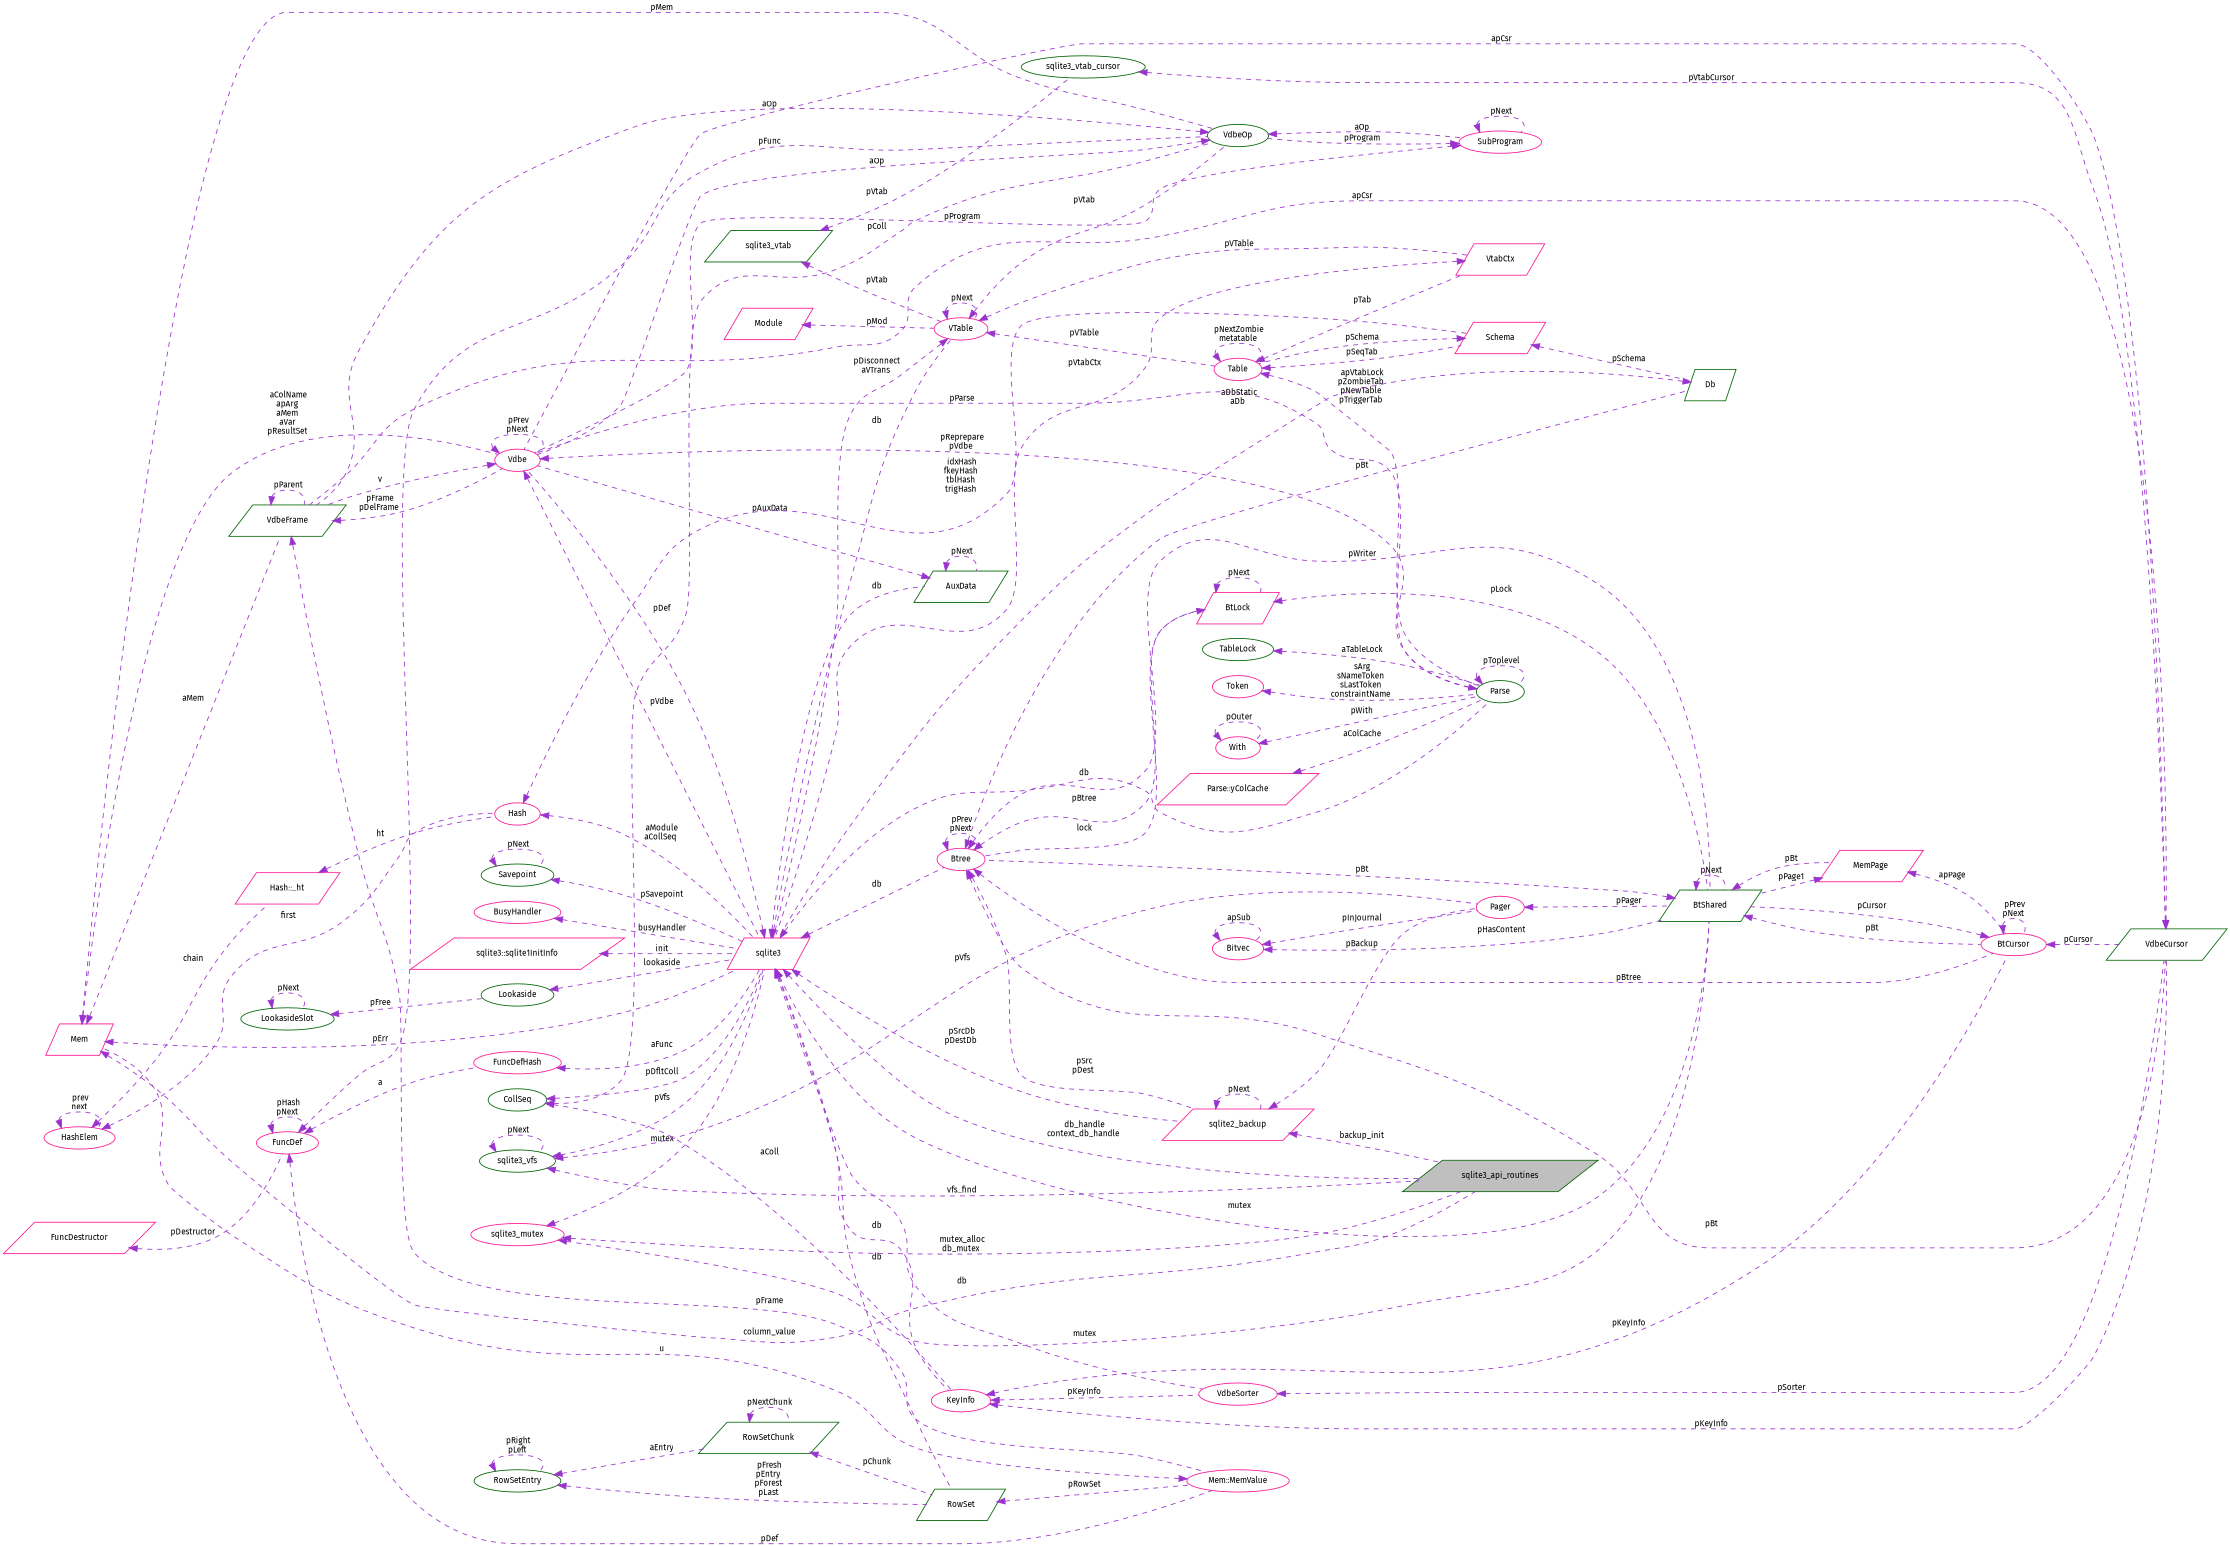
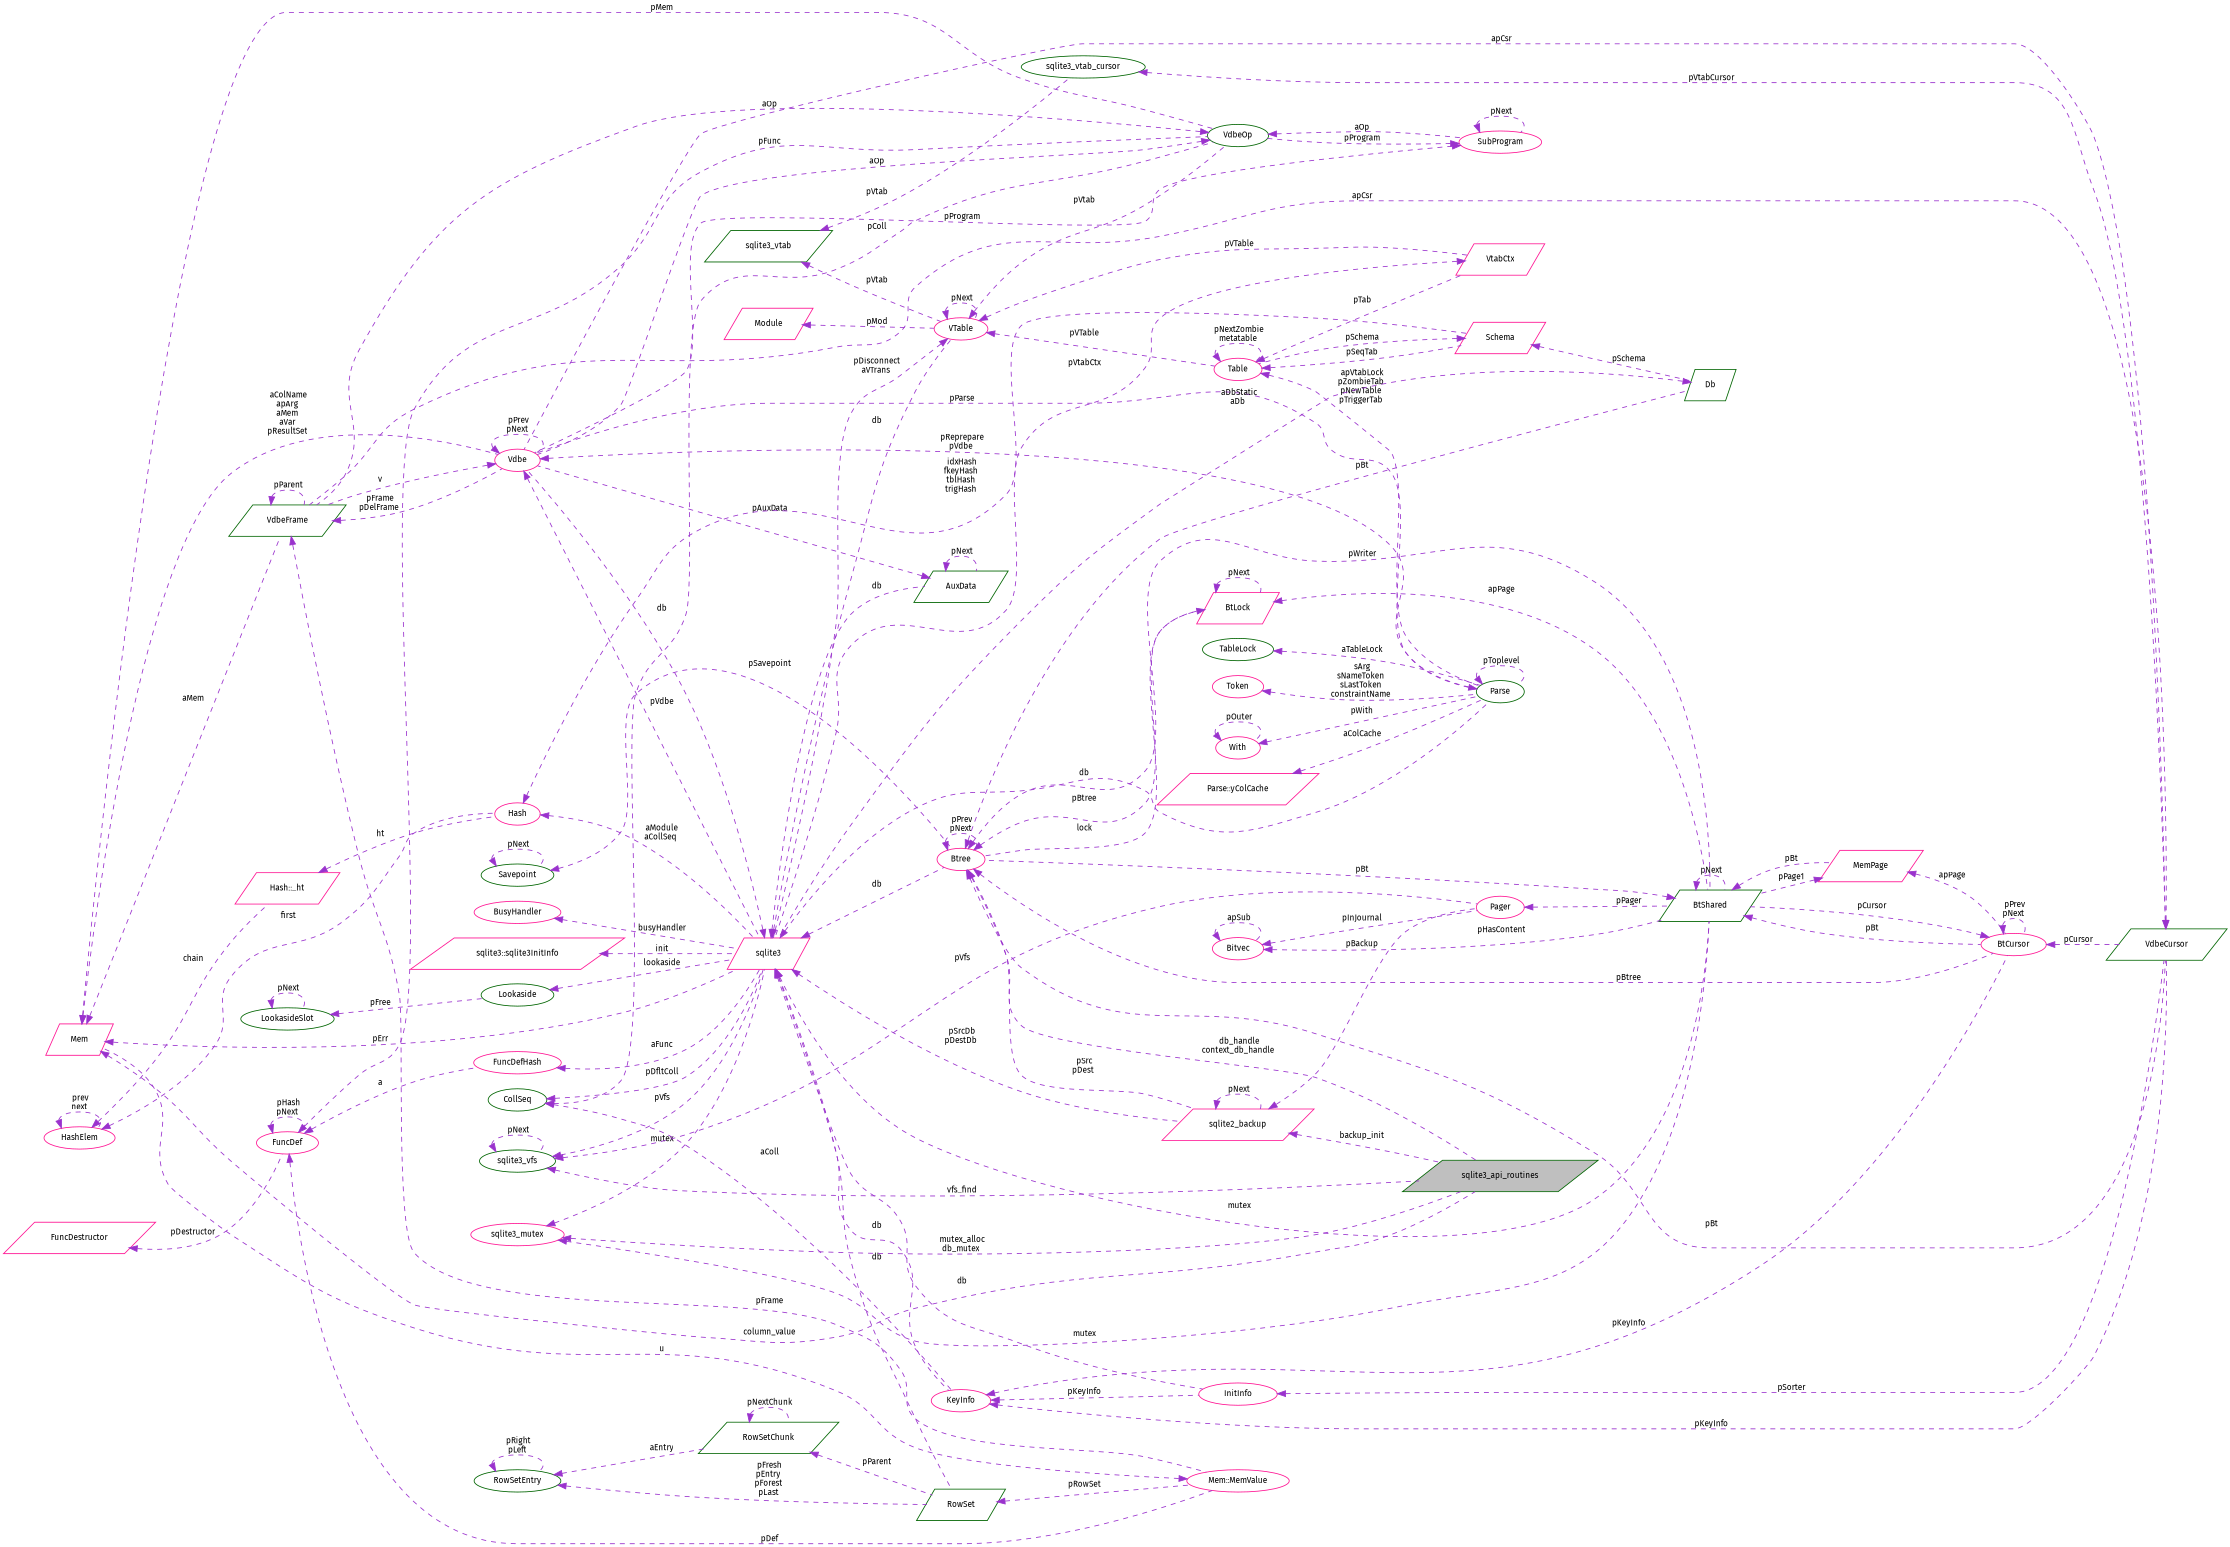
(1500, 590) -> (1500, 590)
(661, 609) -> (661, 609)
(653, 905) -> (717, 671)
(517, 954) -> (517, 954)
(1077, 1152) -> (1178, 1058)
(1238, 1394) -> (1238, 1394)
(876, 1462) -> (876, 1462)
